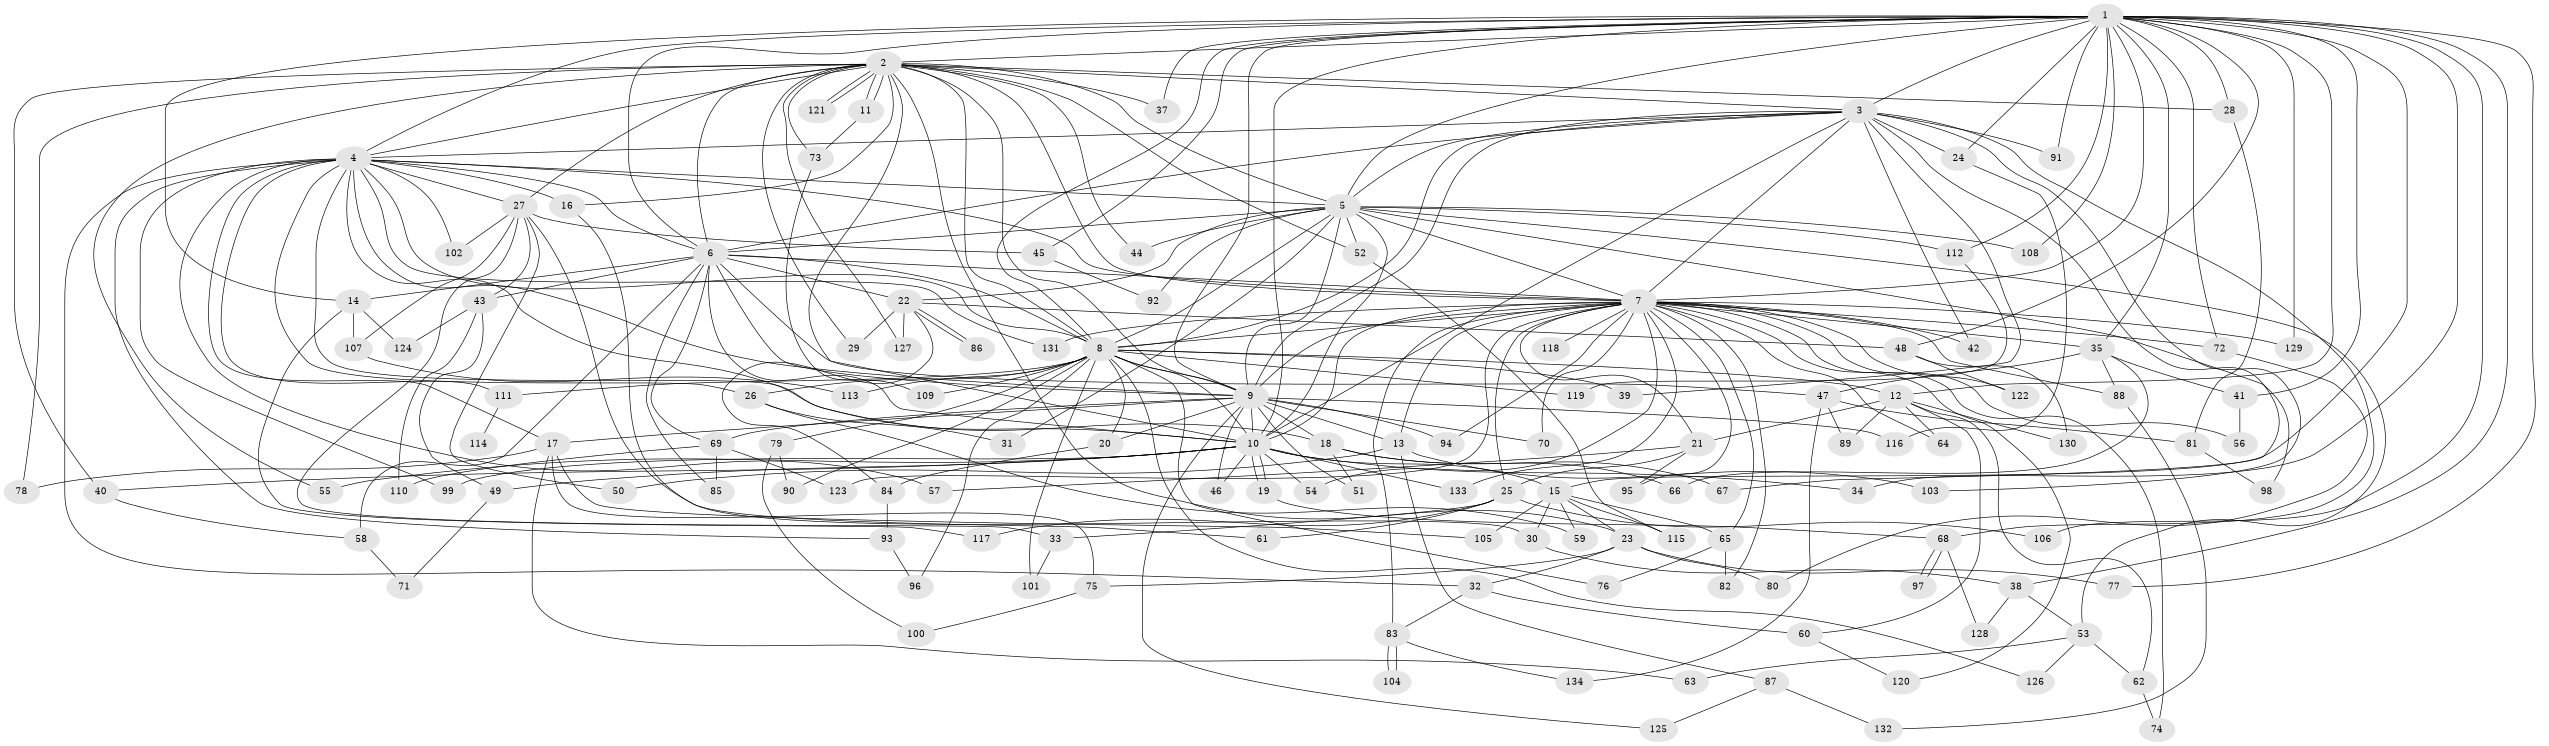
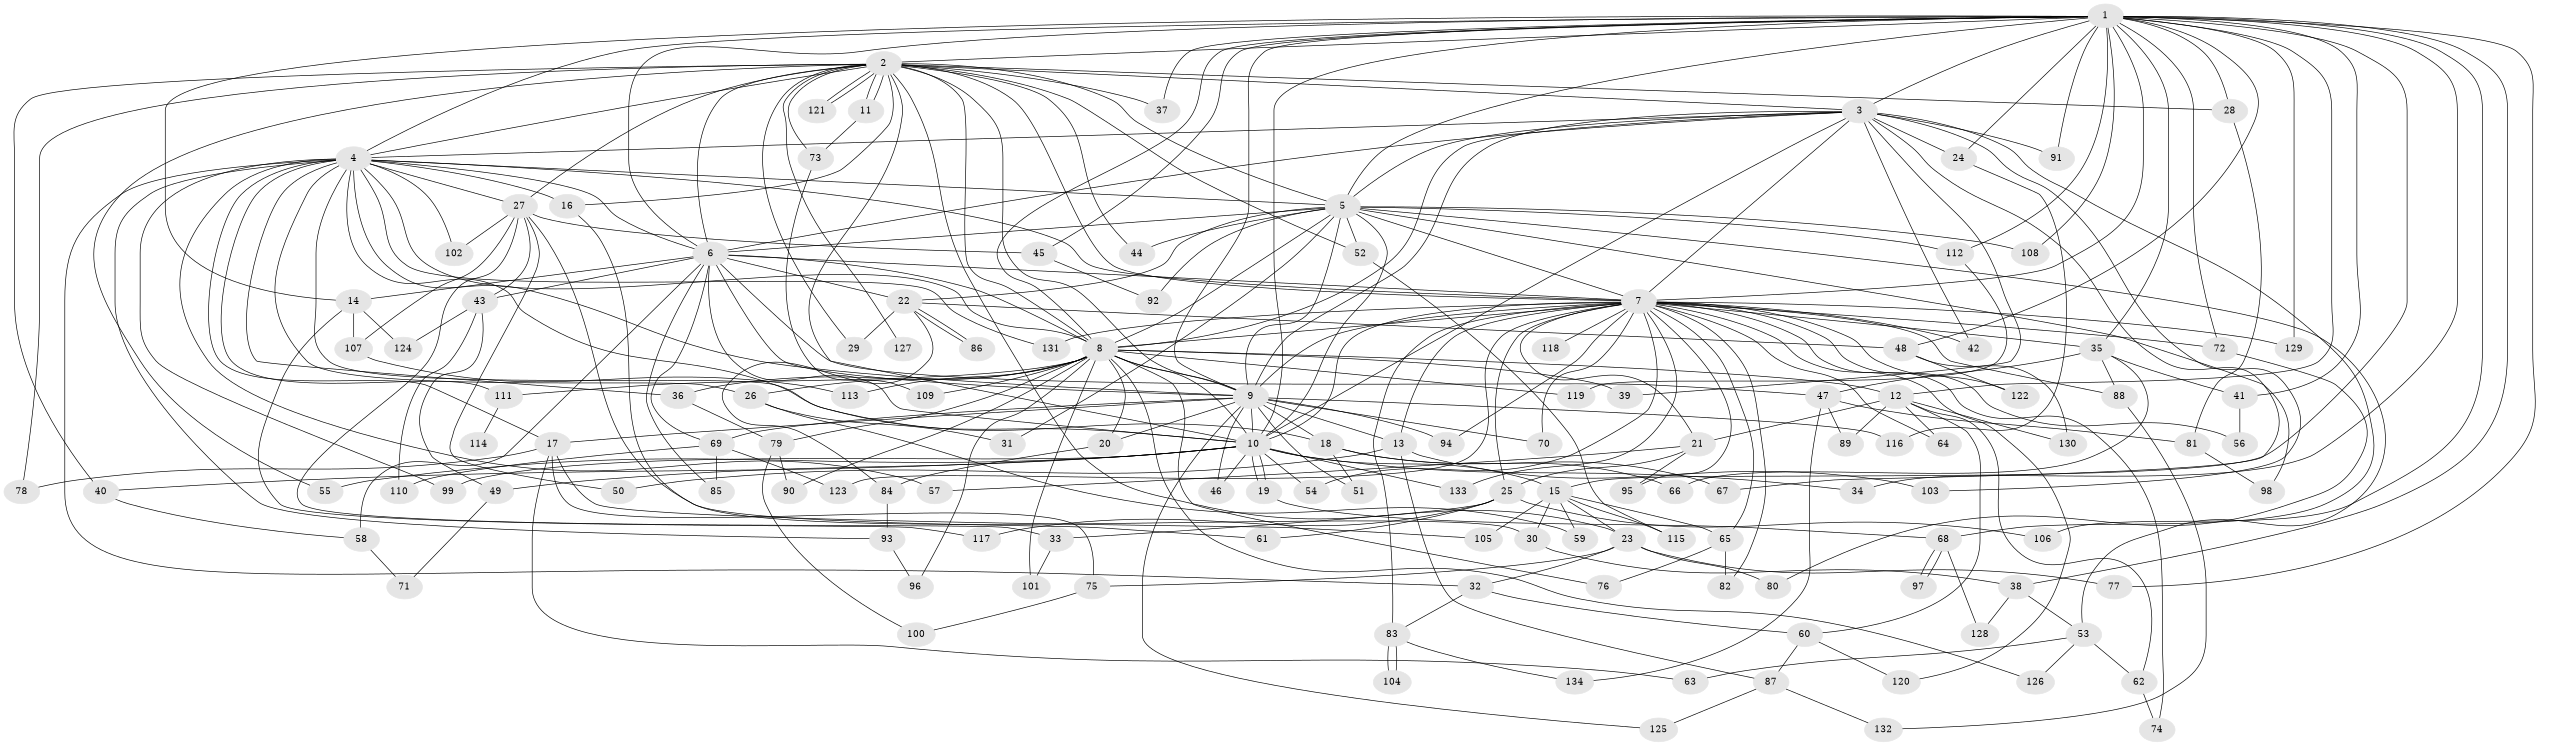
(904, 325) -> none
none -> (678, 397)
none -> (1788, 658)
